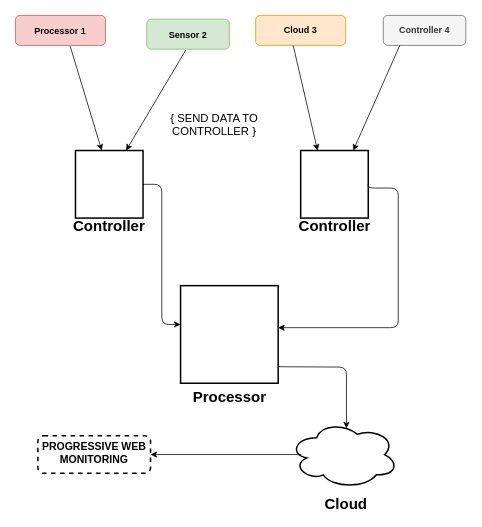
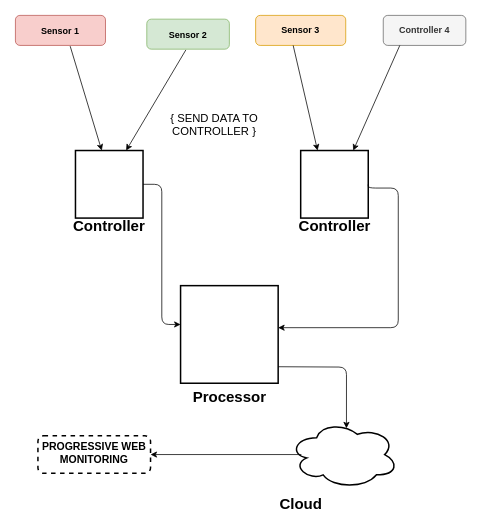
(300, 30) -> (300, 30)
(60, 31) -> (60, 31)
(345, 503) -> (300, 503)
